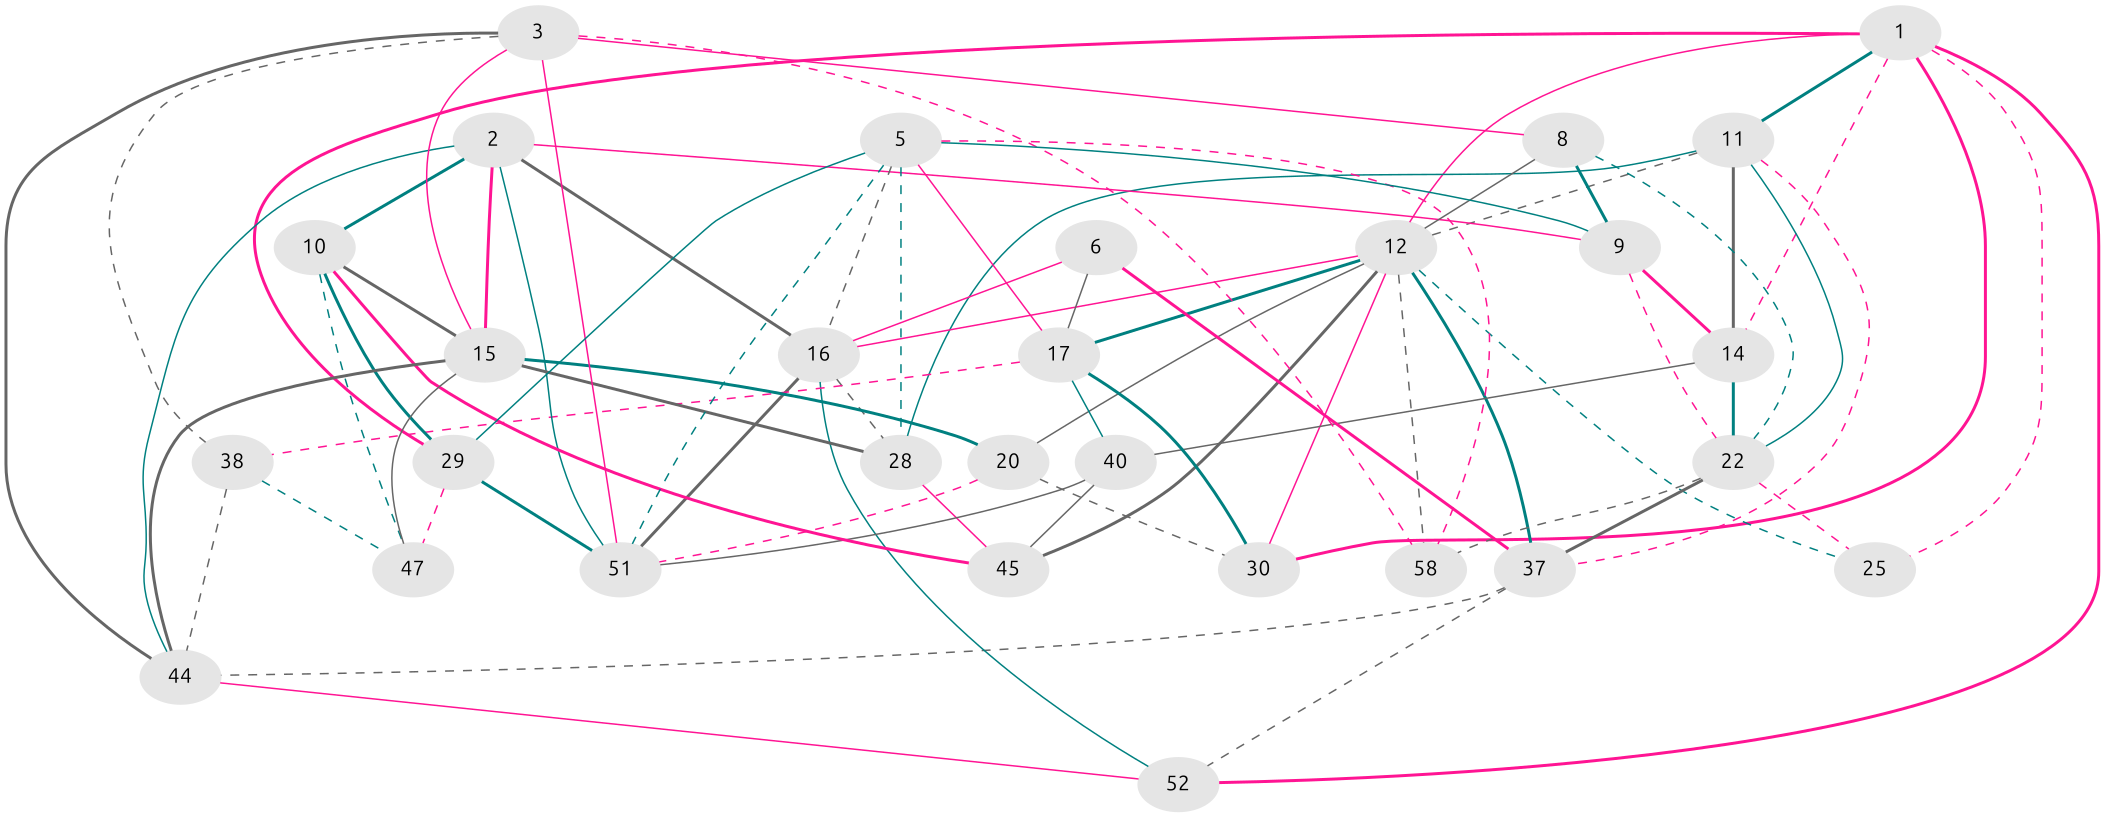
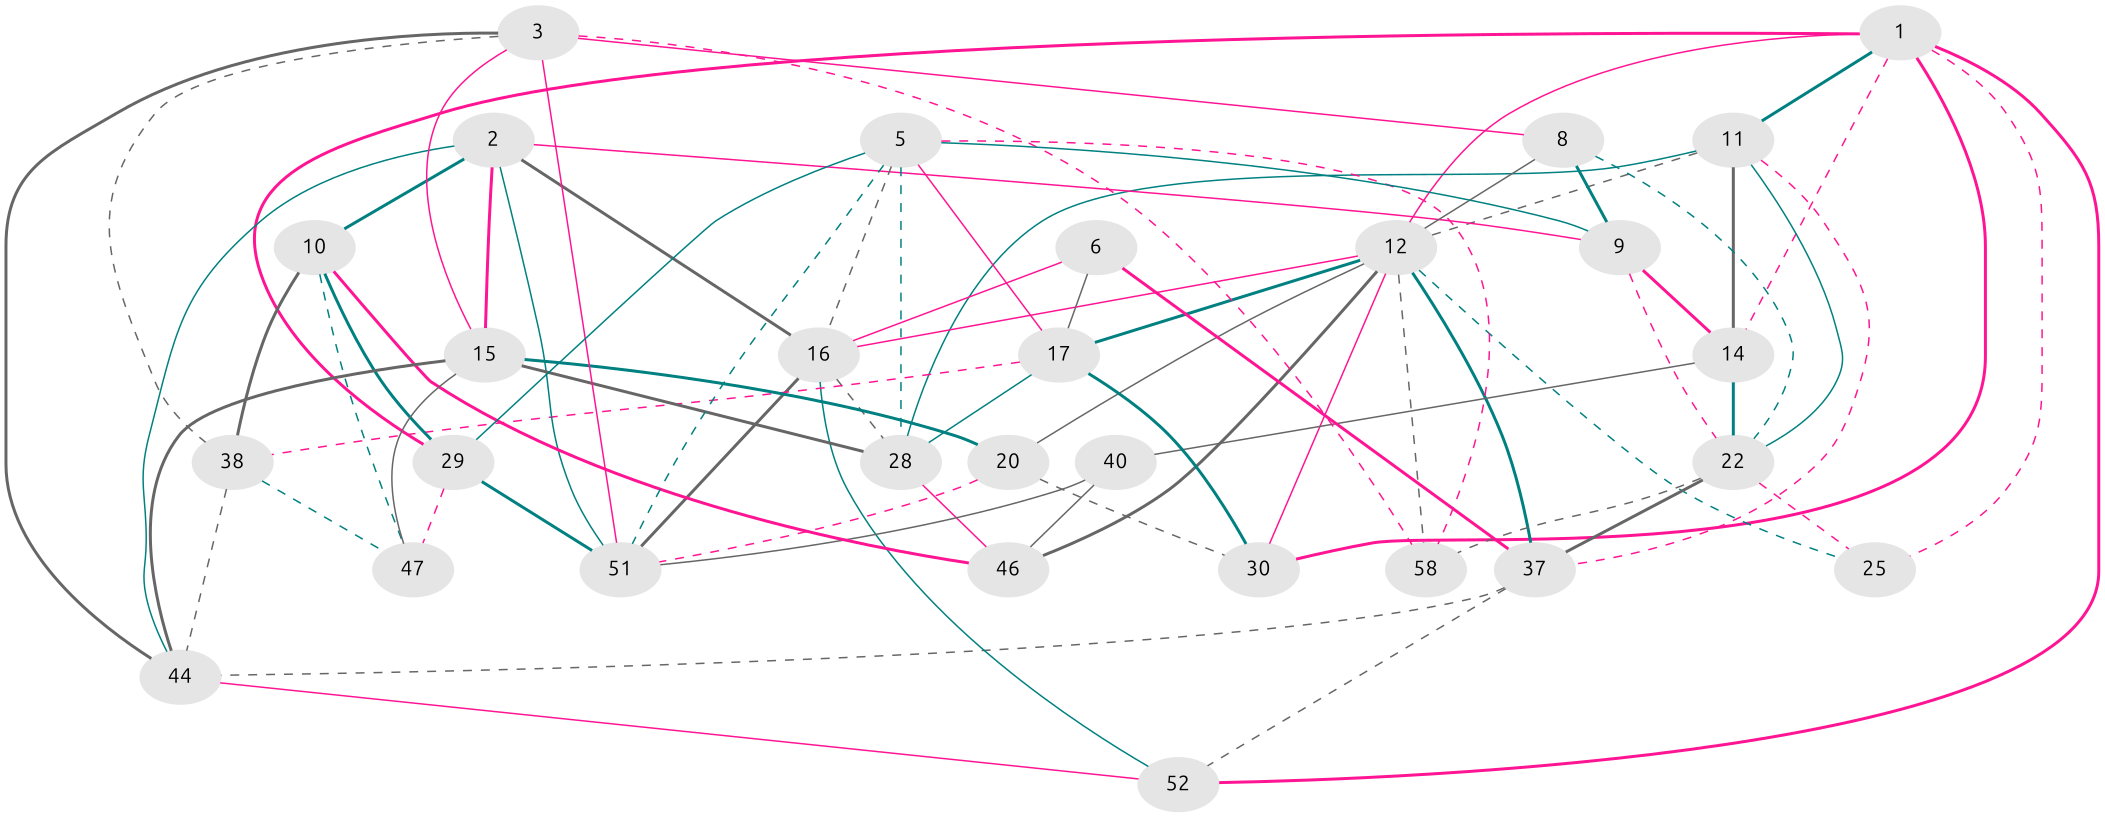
(400, 301) -> (260, 351)
(1084, 403) -> (980, 409)
(1008, 570) -> (1008, 570)
